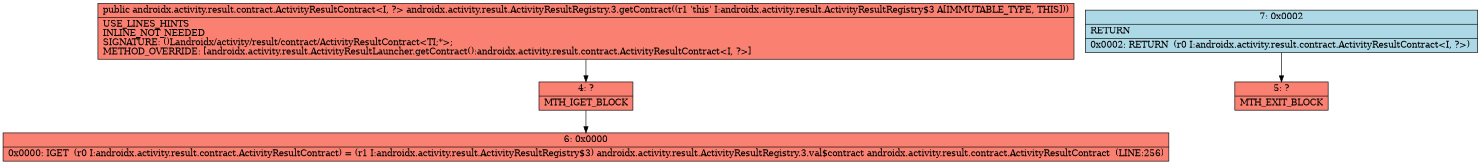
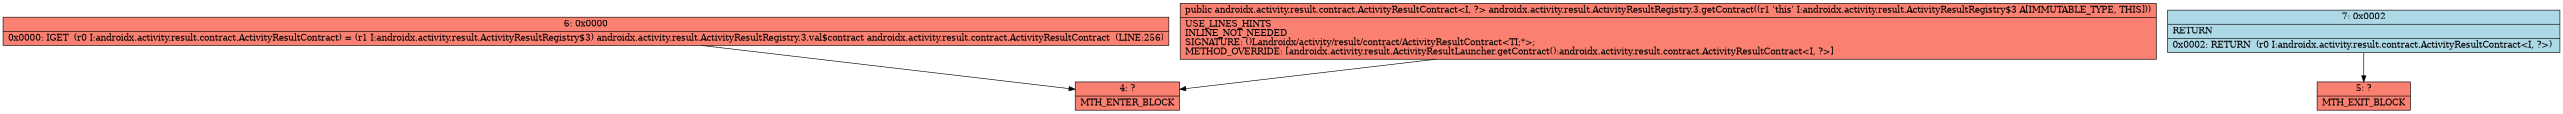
(586, 103) -> (1127, 103)
(586, 118) -> (885, 67)
